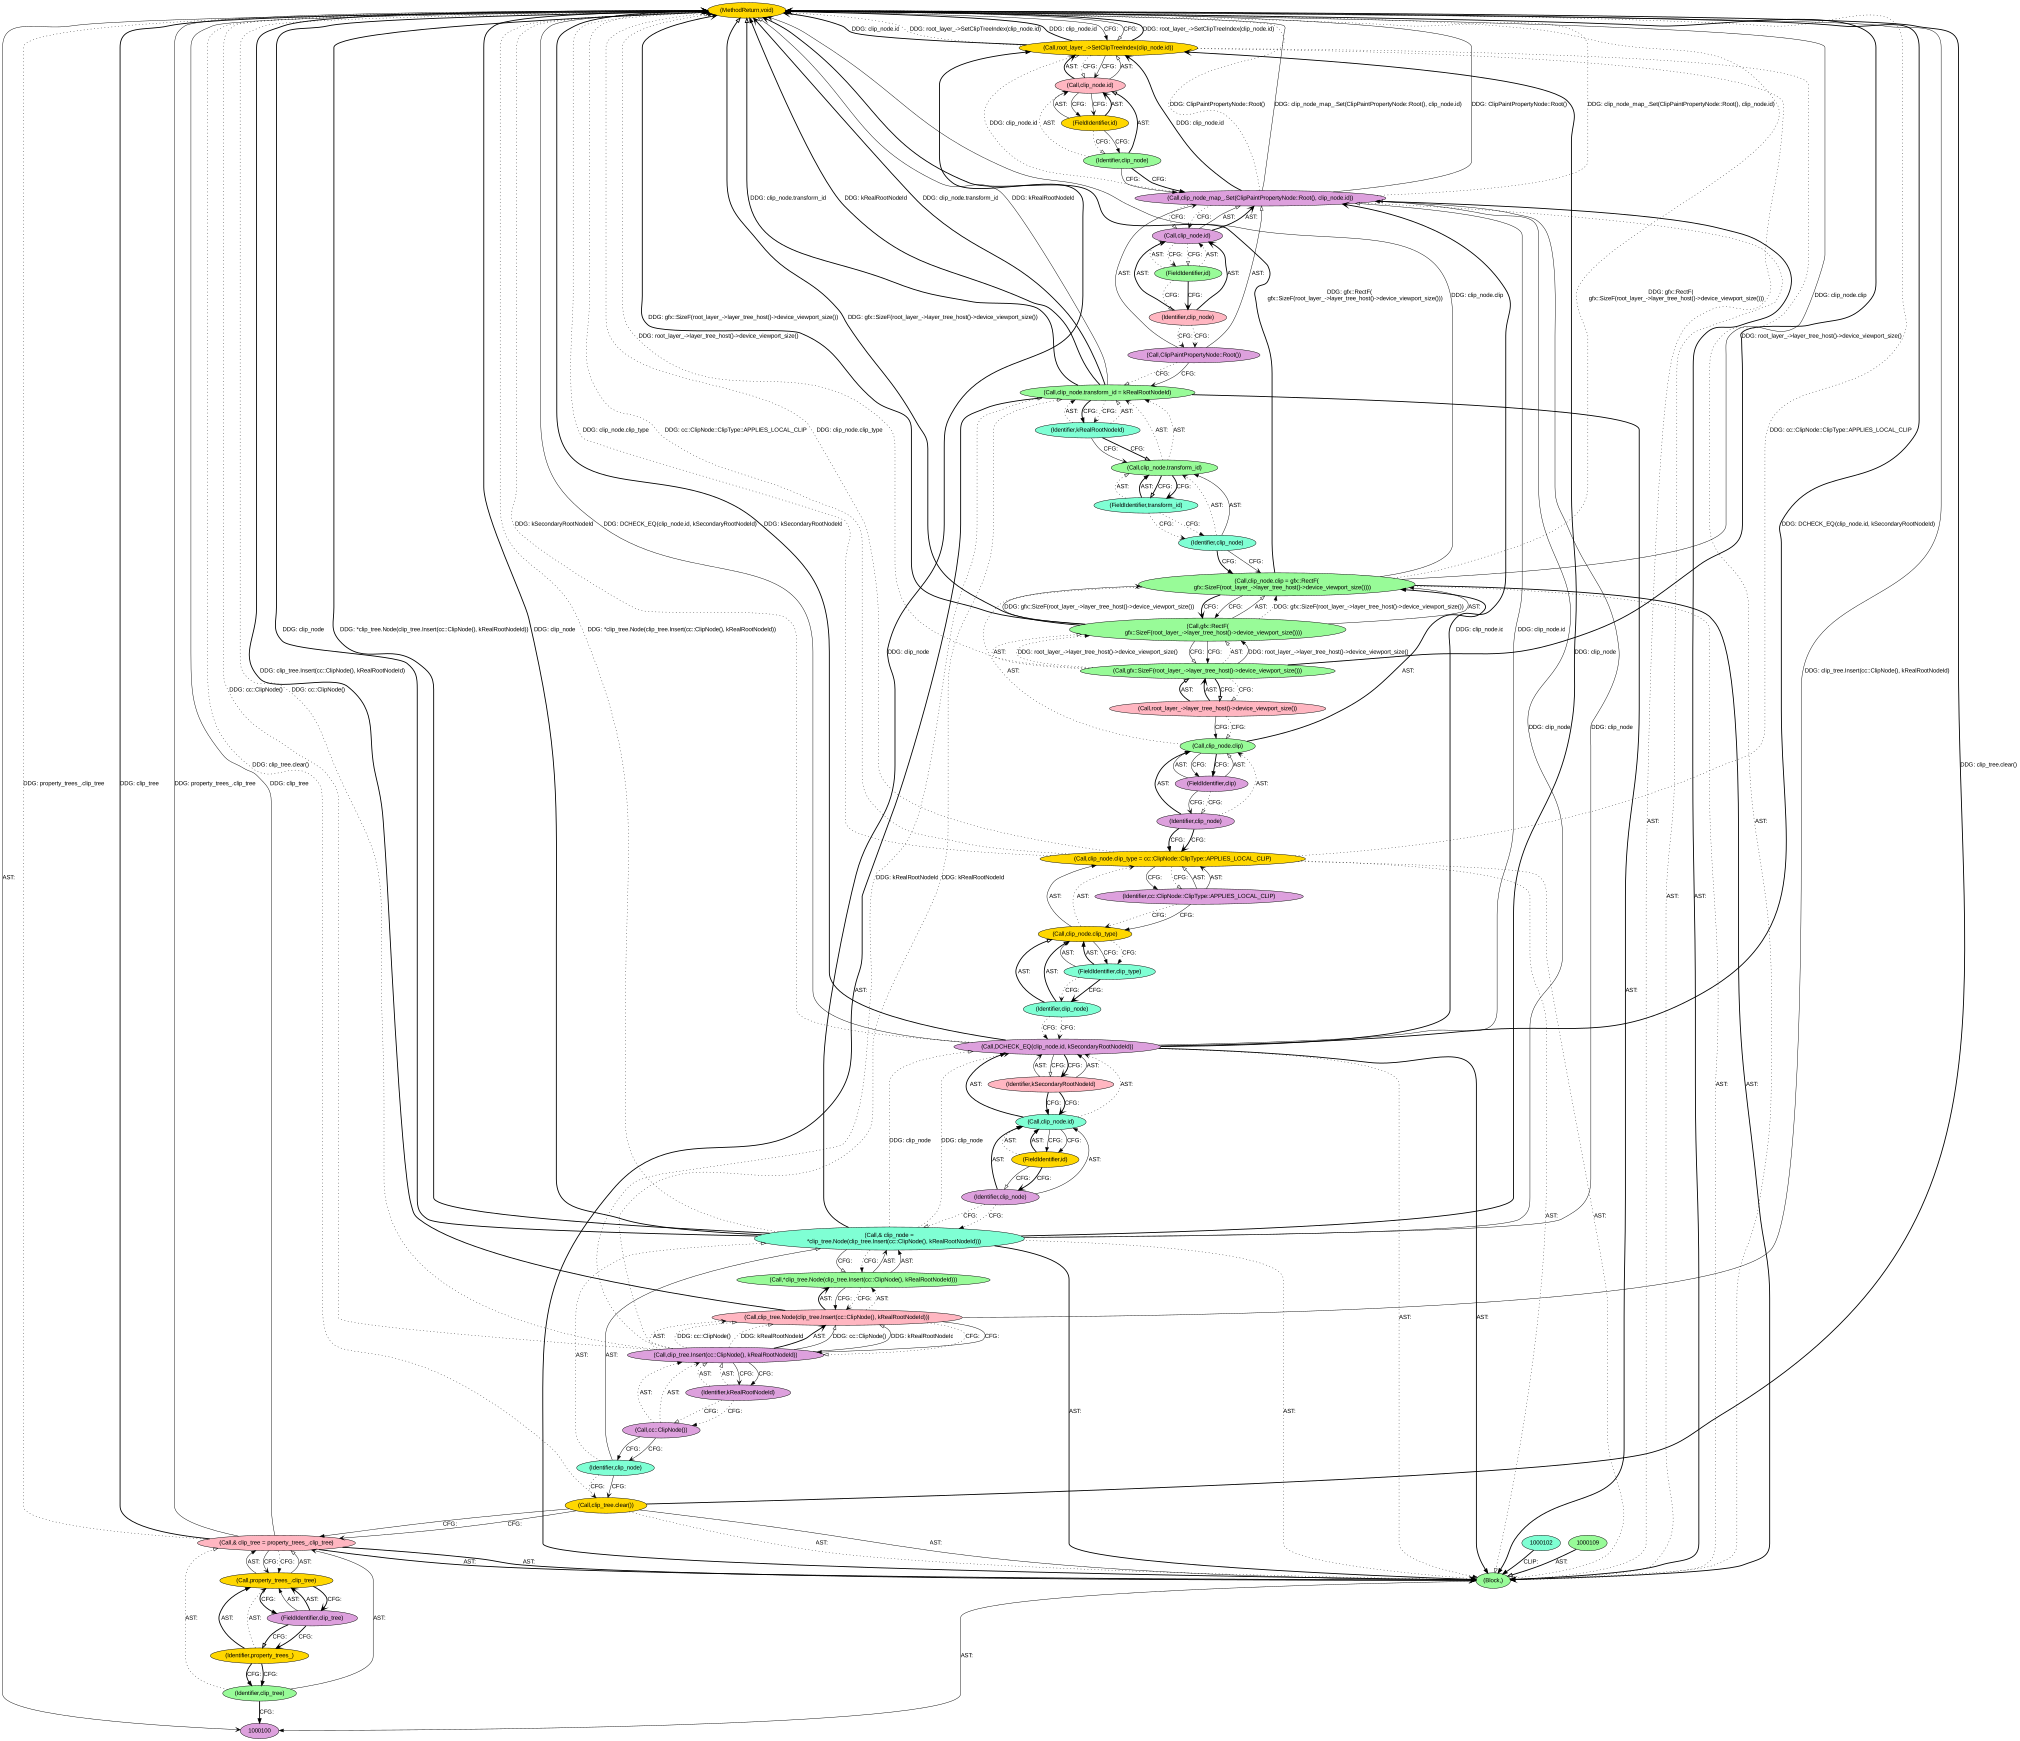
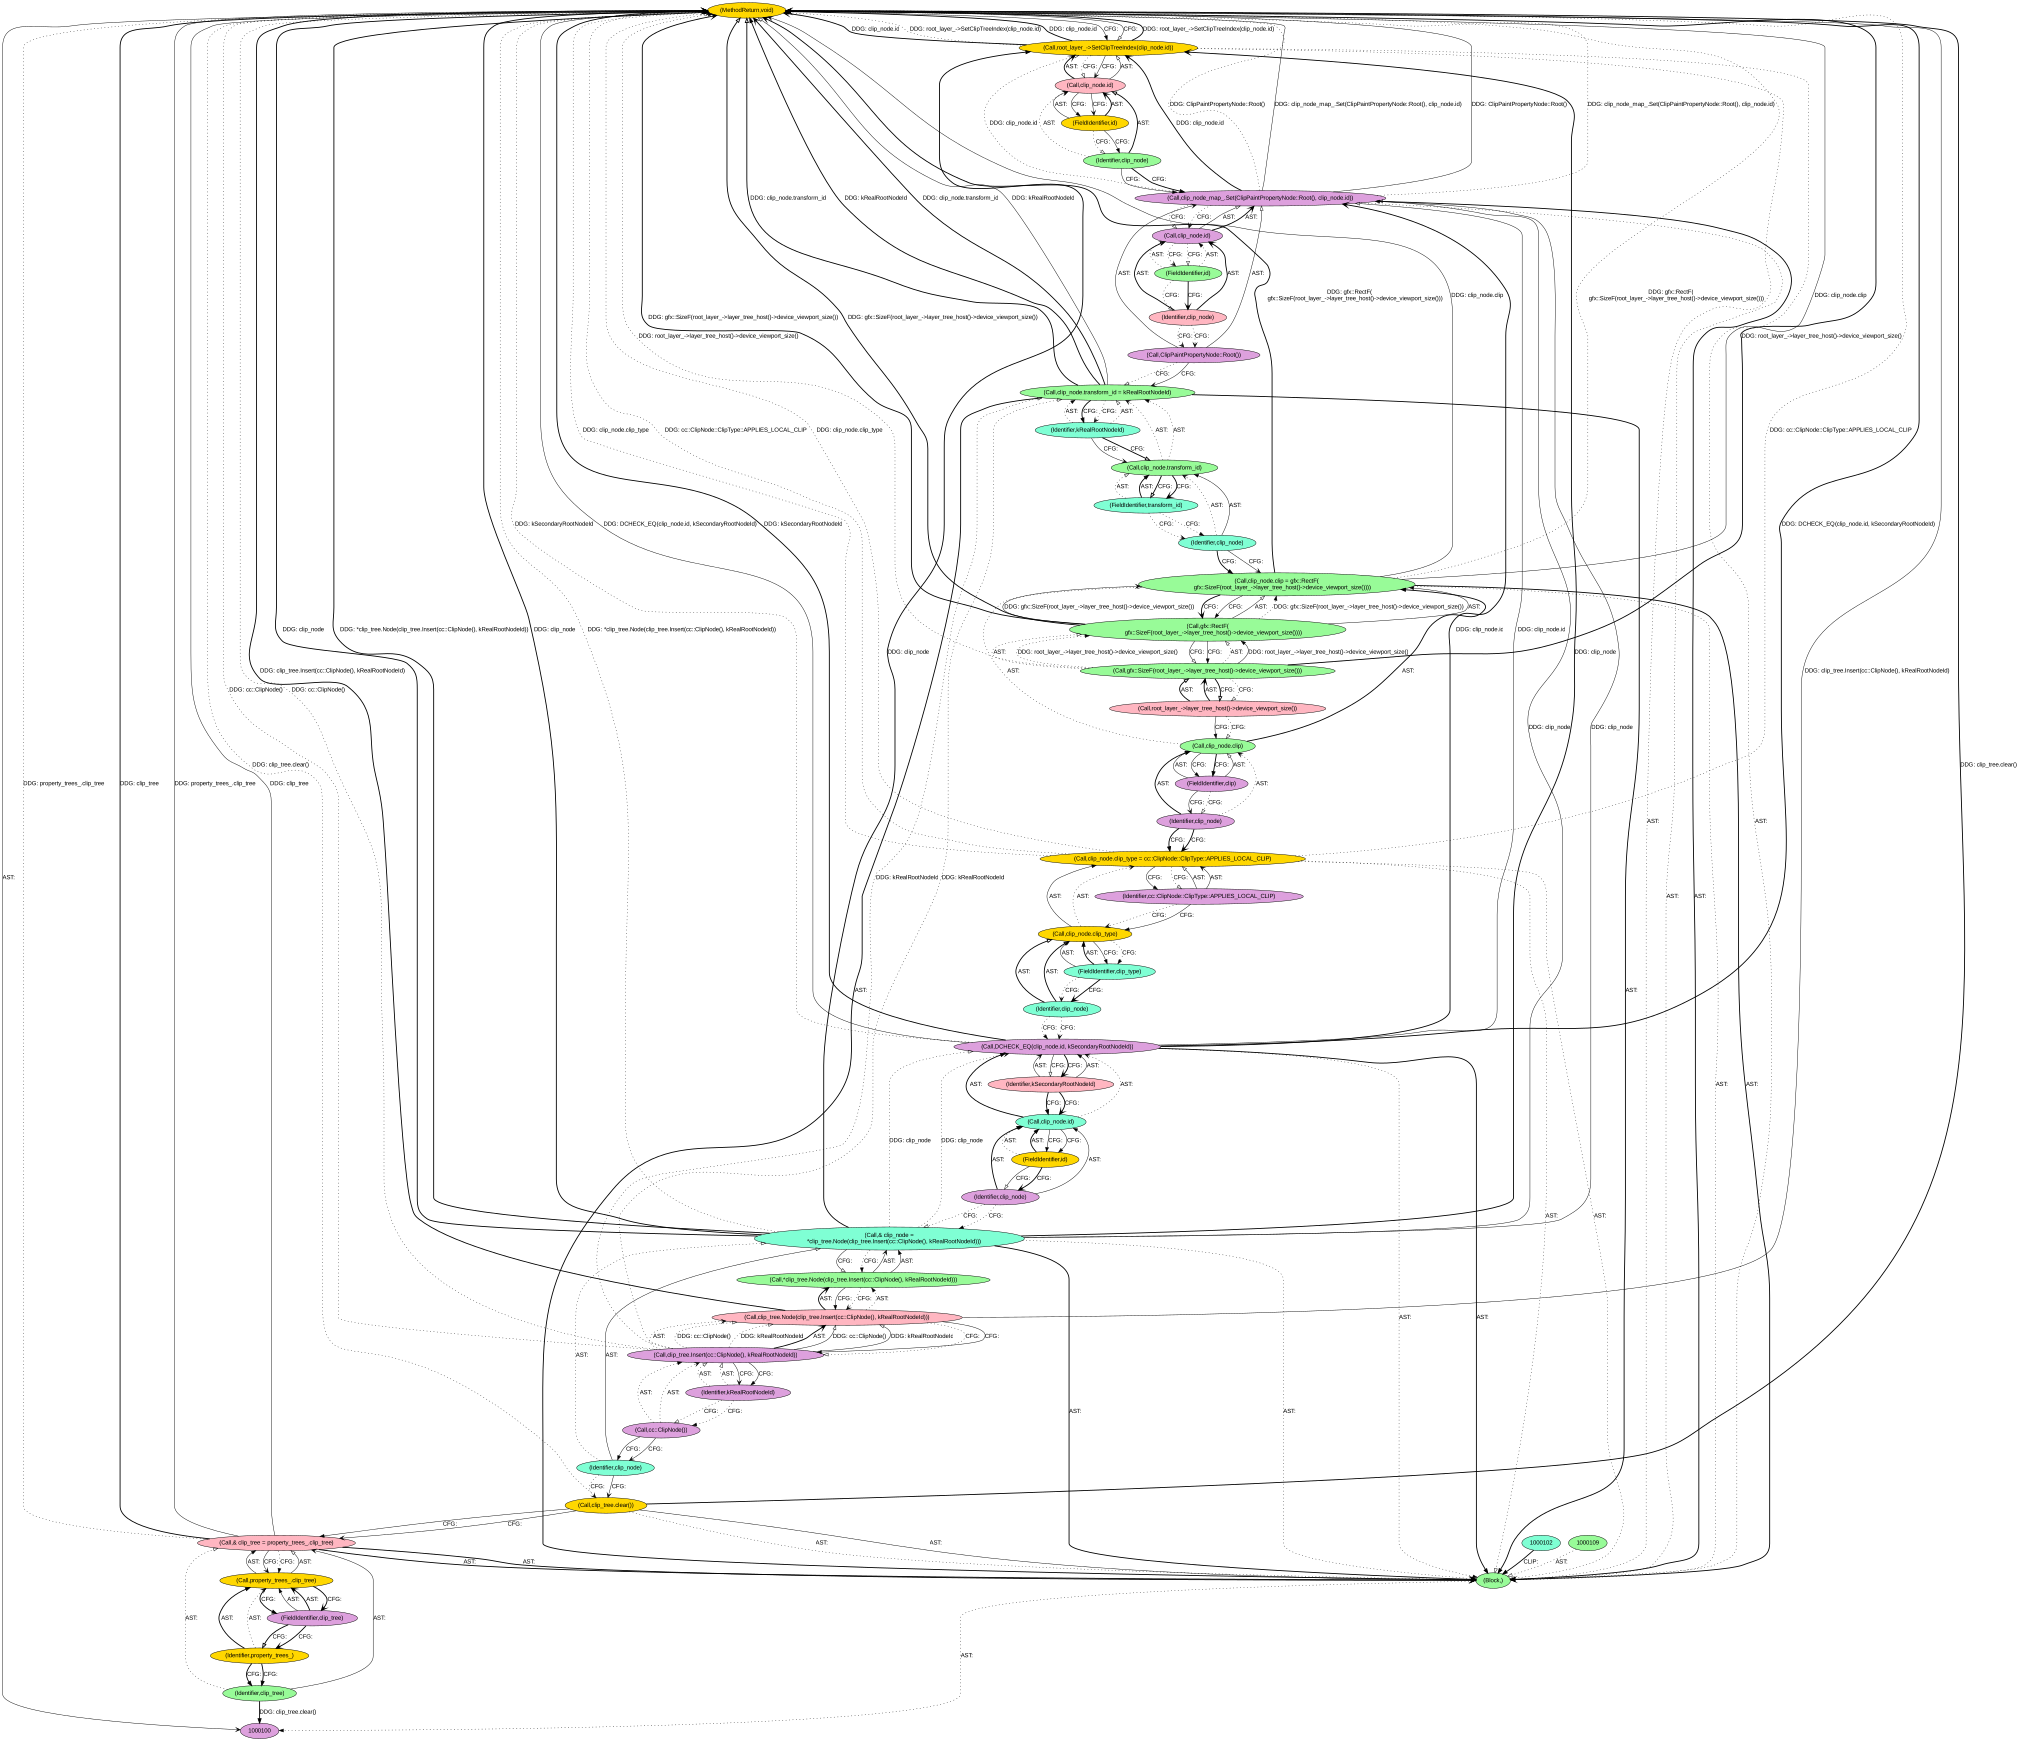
(1545, 1564) -> (1545, 1564)
(920, 1708) -> (920, 1708)
(268, 1712) -> (288, 1712)
